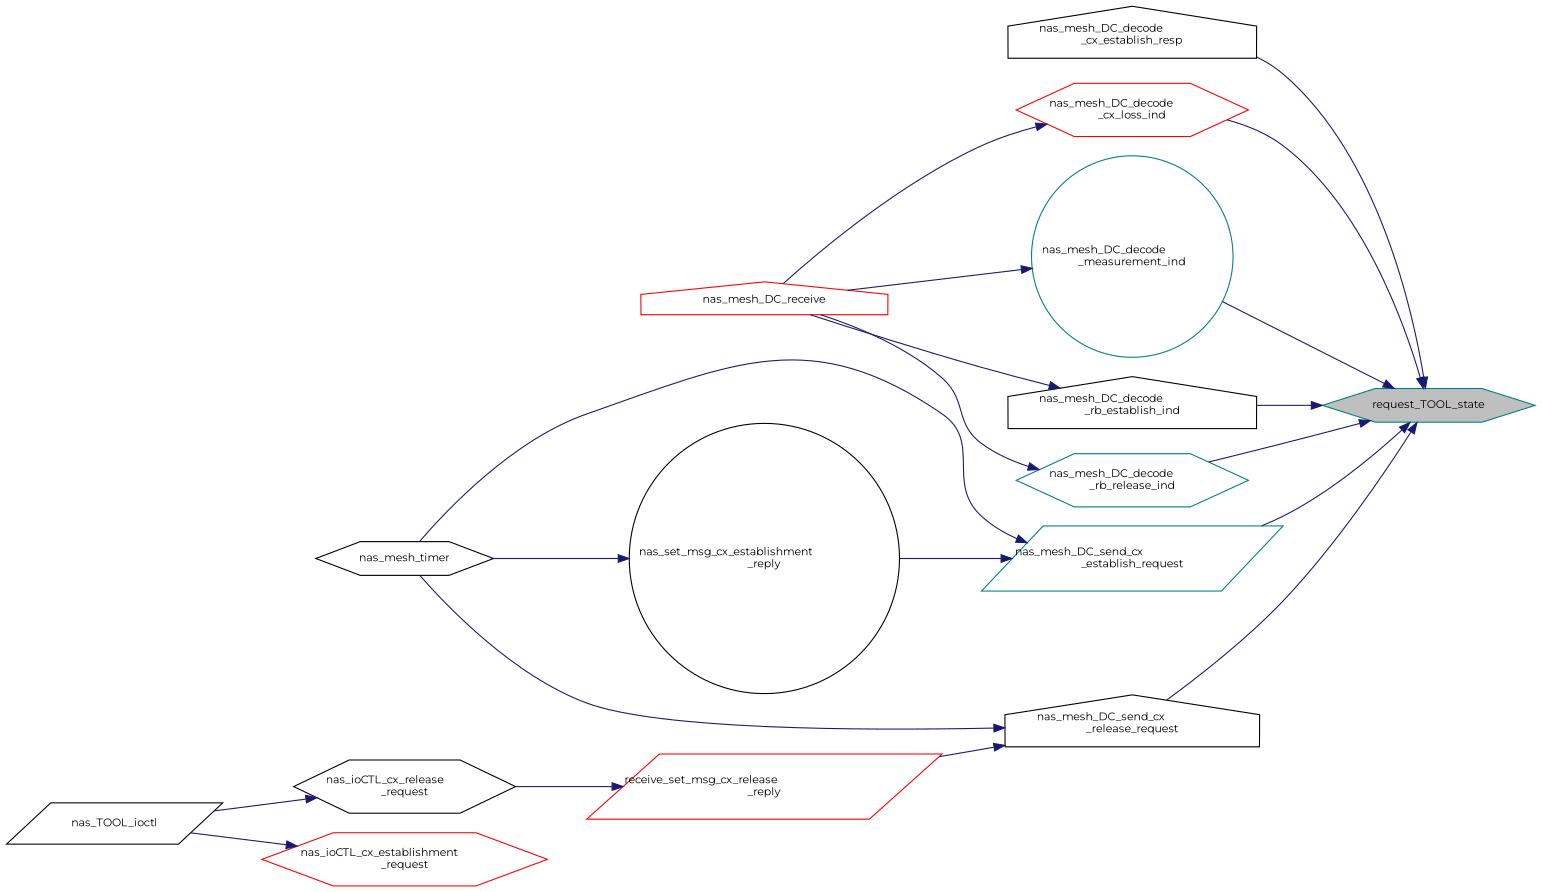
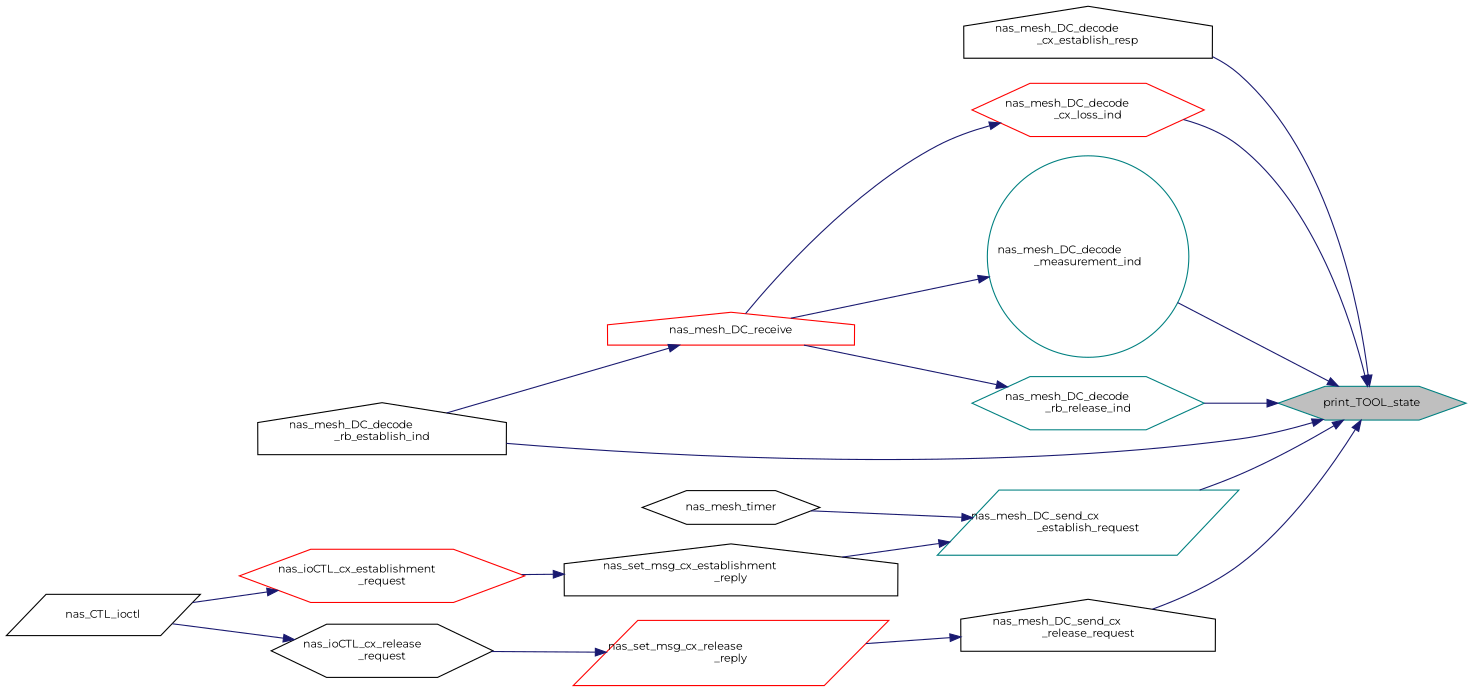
(929, 352) -> (558, 381)
(1429, 405) -> (1372, 403)
(556, 559) -> (537, 574)
(764, 559) -> (731, 573)
(684, 721) -> none
(764, 787) -> (731, 653)
(115, 824) -> (103, 615)
